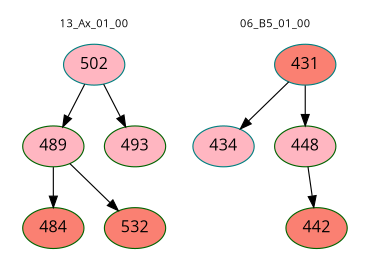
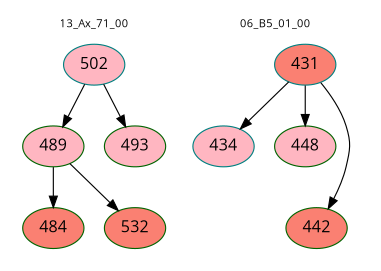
(94, 24) -> (94, 24)
(310, 181) -> (349, 138)
